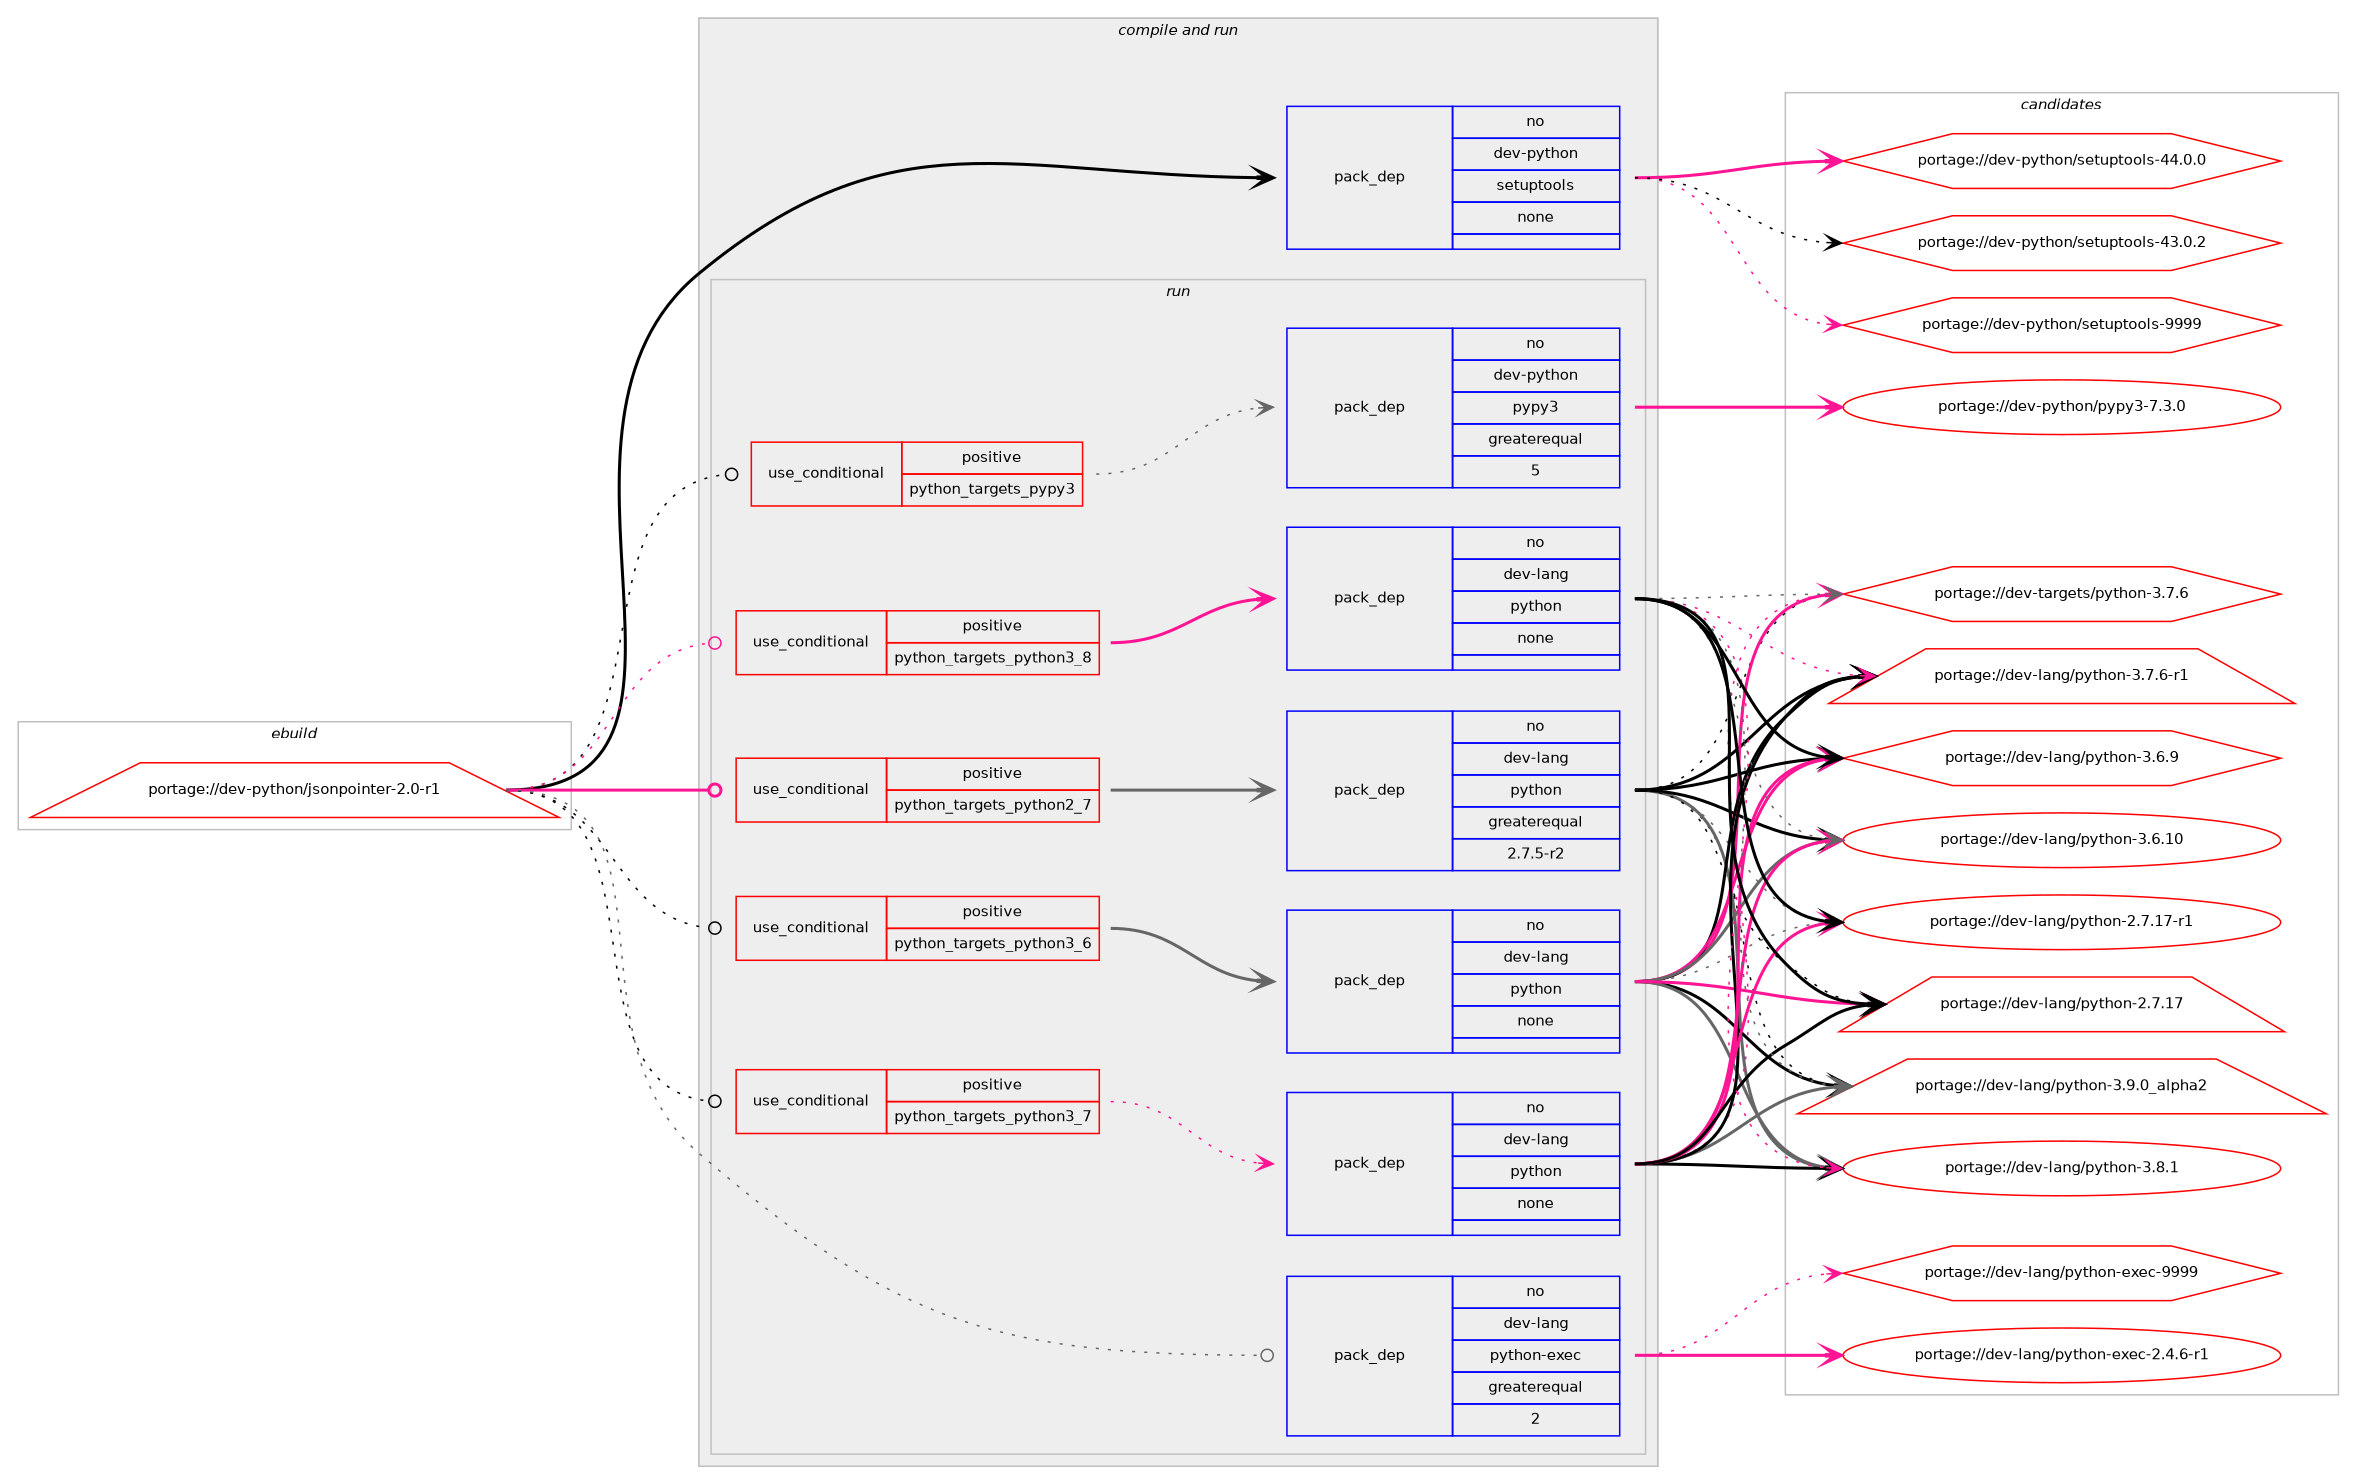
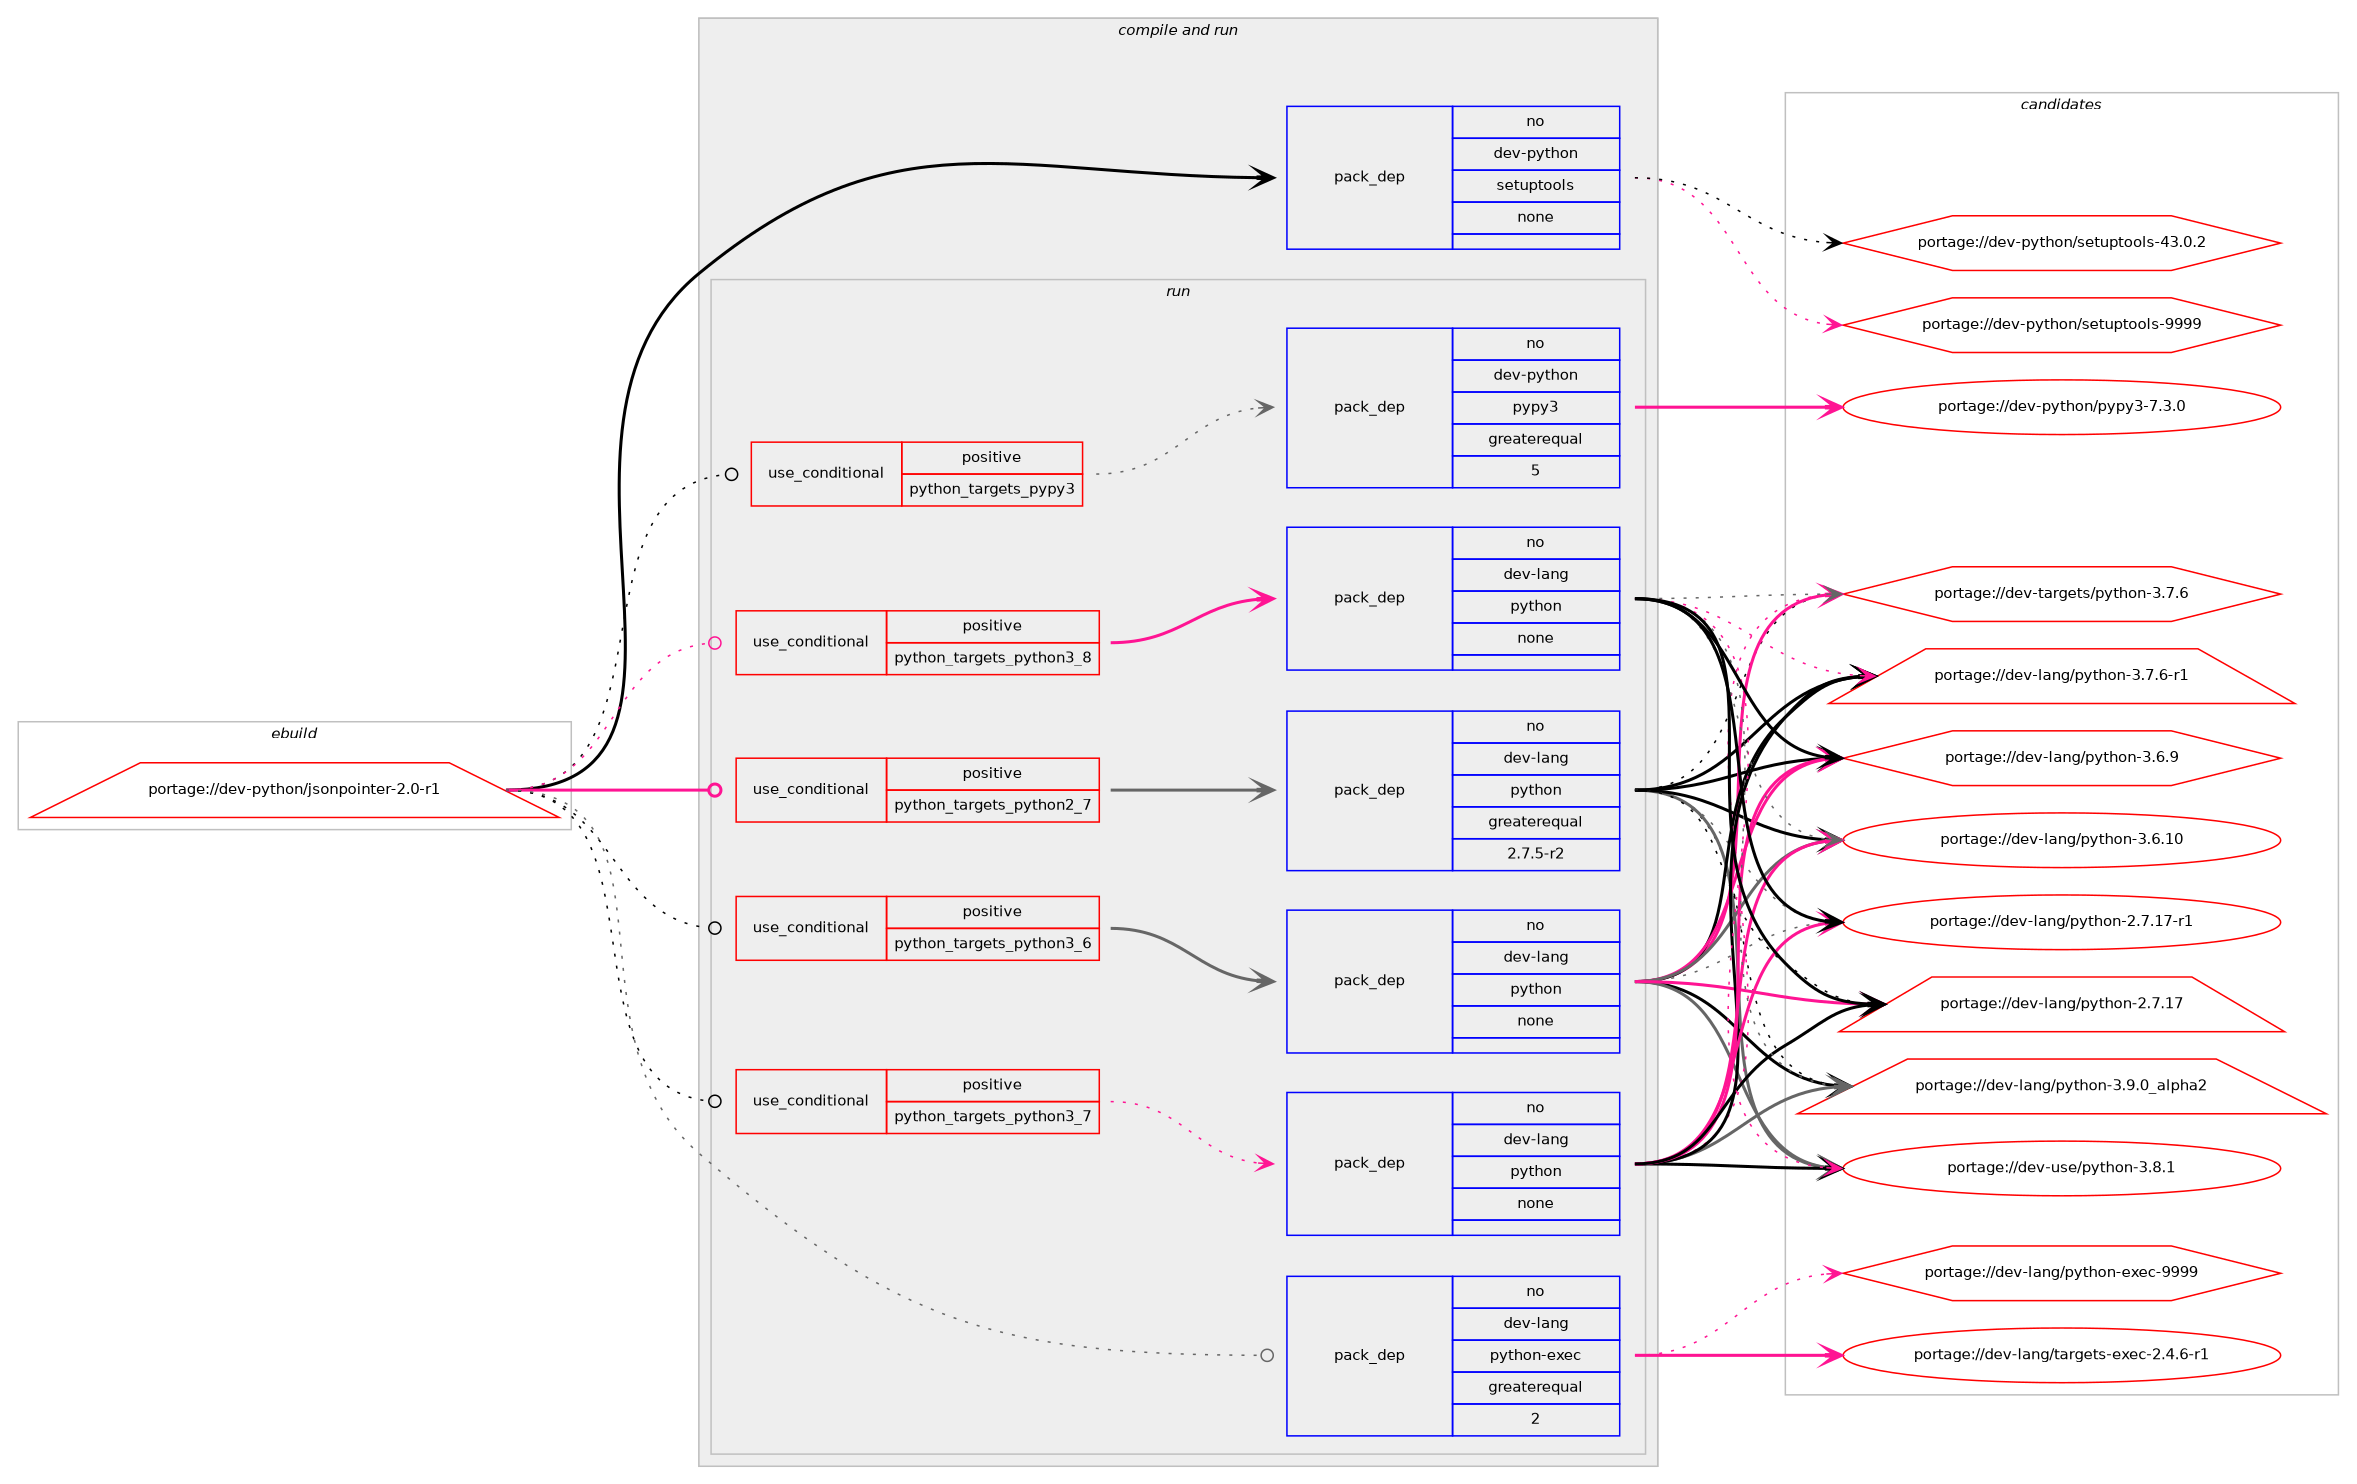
(2062, 161) -> none
(2062, 1168) -> (2062, 1168)
(2062, 1355) -> (2062, 1355)
